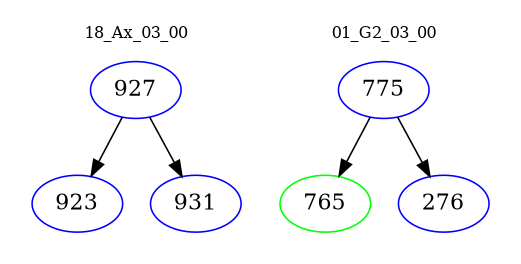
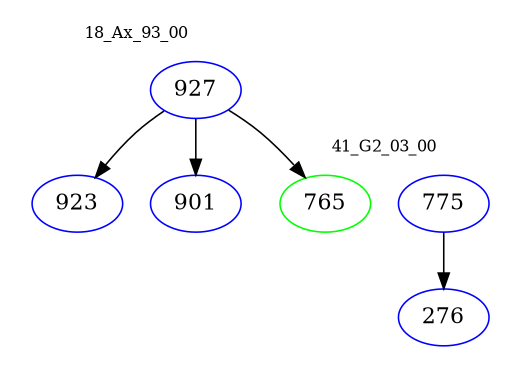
(137, 34) -> (137, 34)
(385, 34) -> (385, 148)
(358, 139) -> (278, 148)
(196, 204) -> (196, 204)
